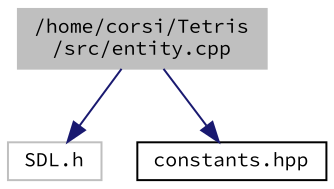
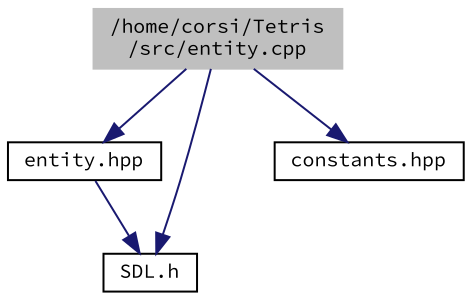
(55, 161) -> (150, 273)
none -> (85, 161)
